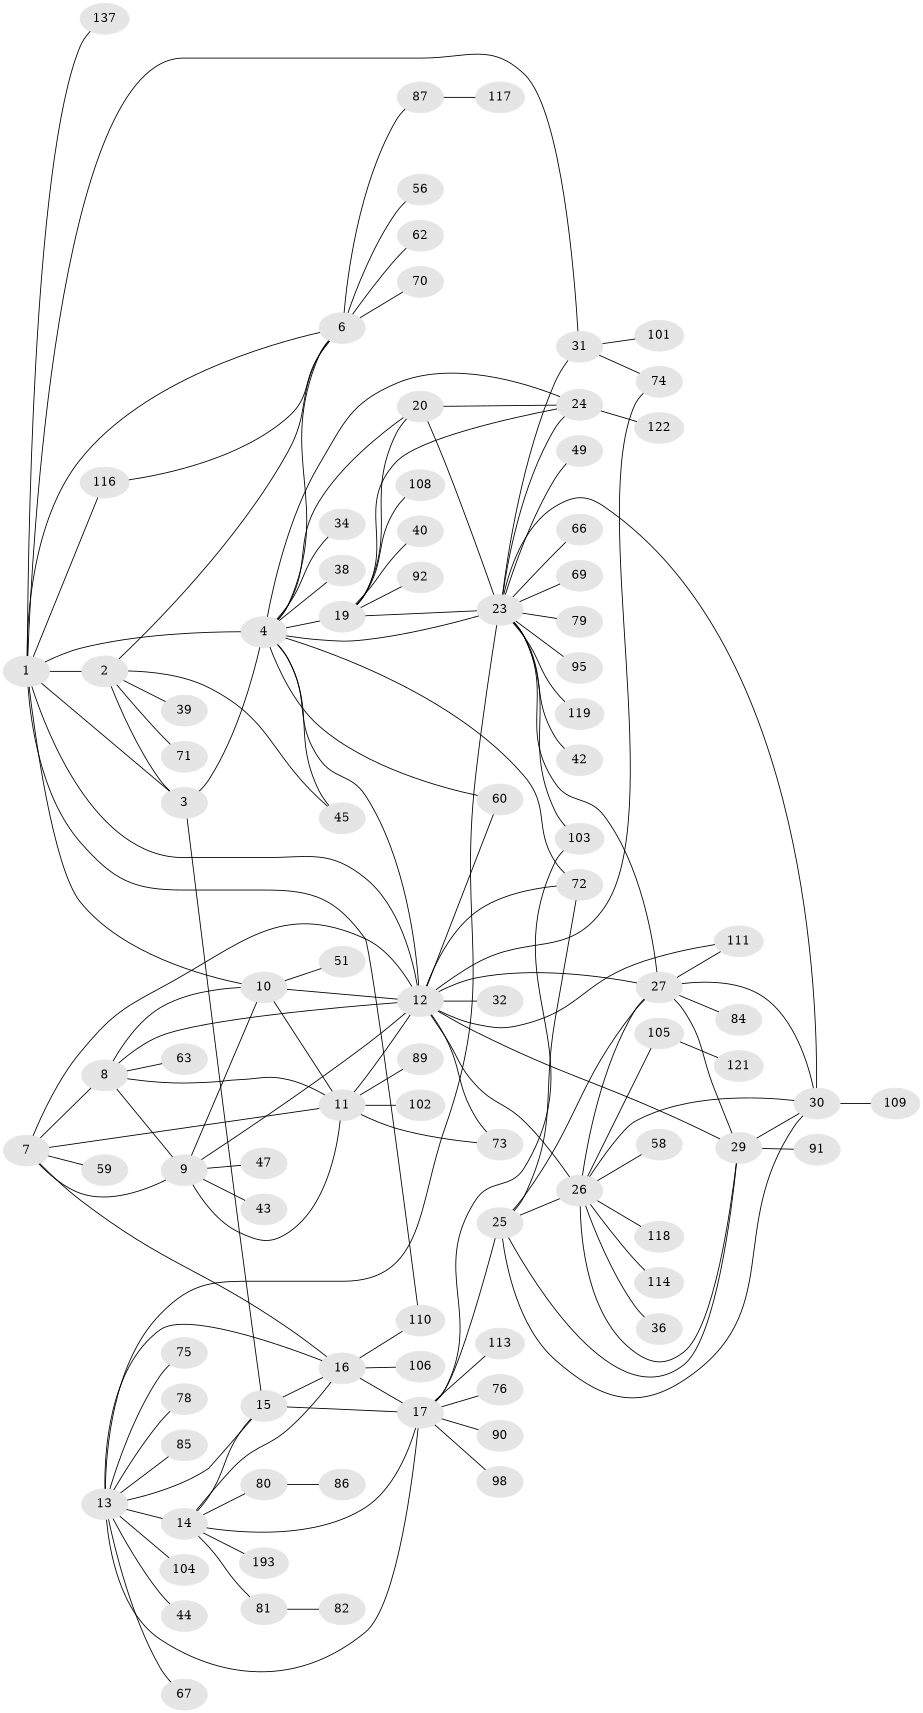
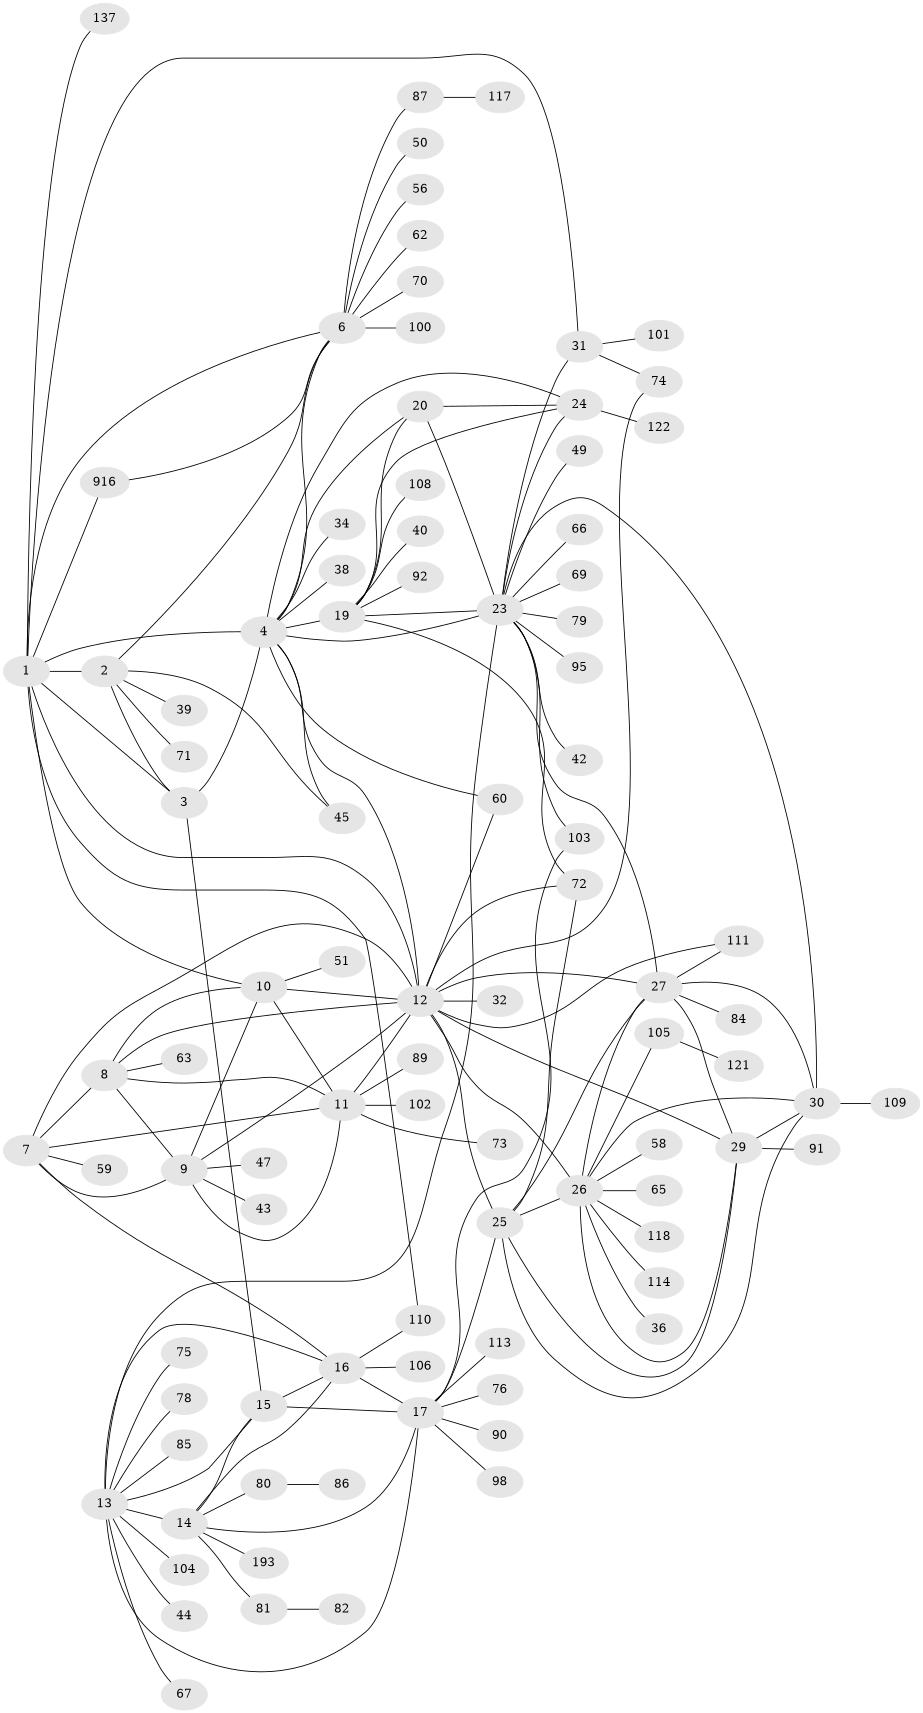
none -> (420, 144)
none -> (420, 328)
(105, 483) -> (105, 483)
(580, 714) -> none
(460, 720) -> (524, 701)
(463, 1089) -> (463, 1111)
none -> (659, 1191)
